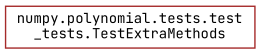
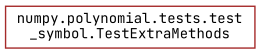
(130, 27) -> (130, 27)
